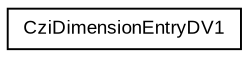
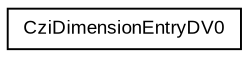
(124, 29) -> (124, 29)
